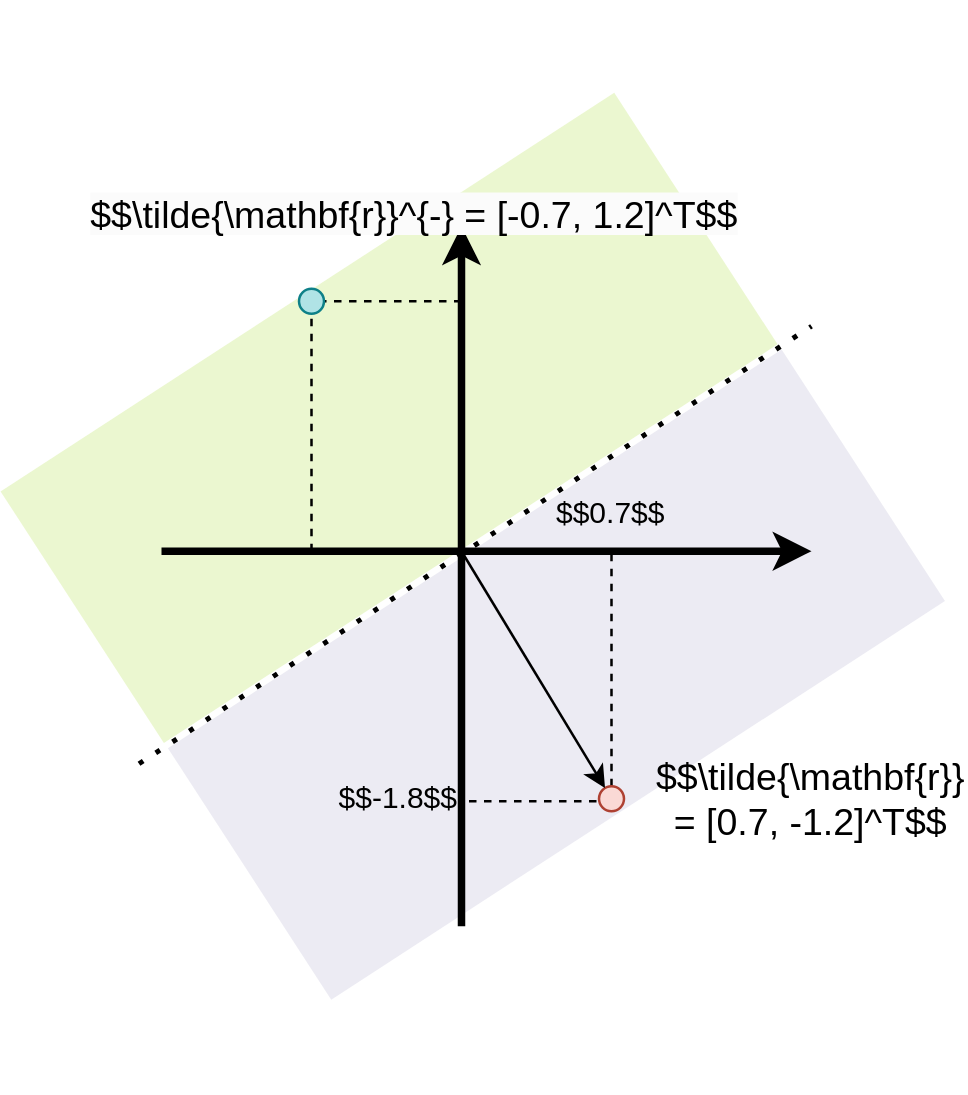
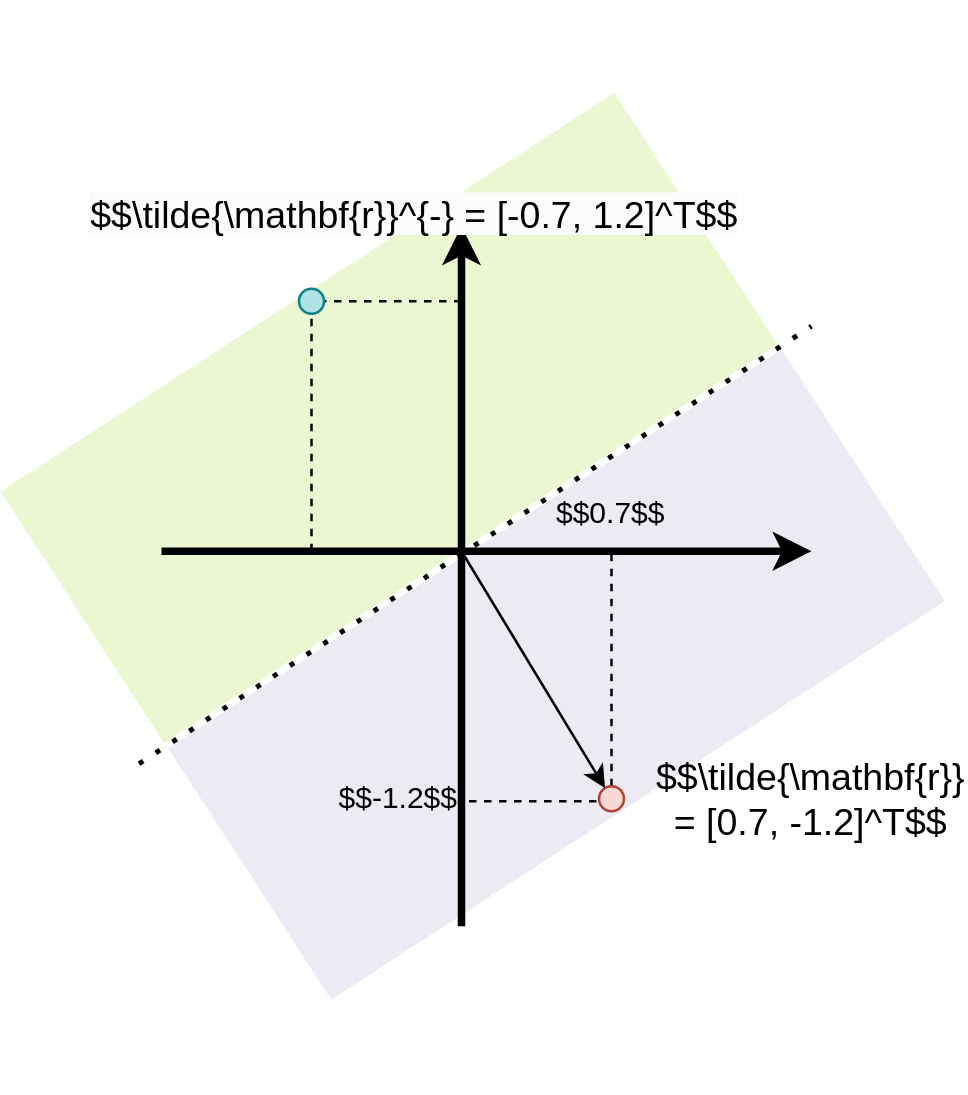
(399, 799) -> (399, 799)
